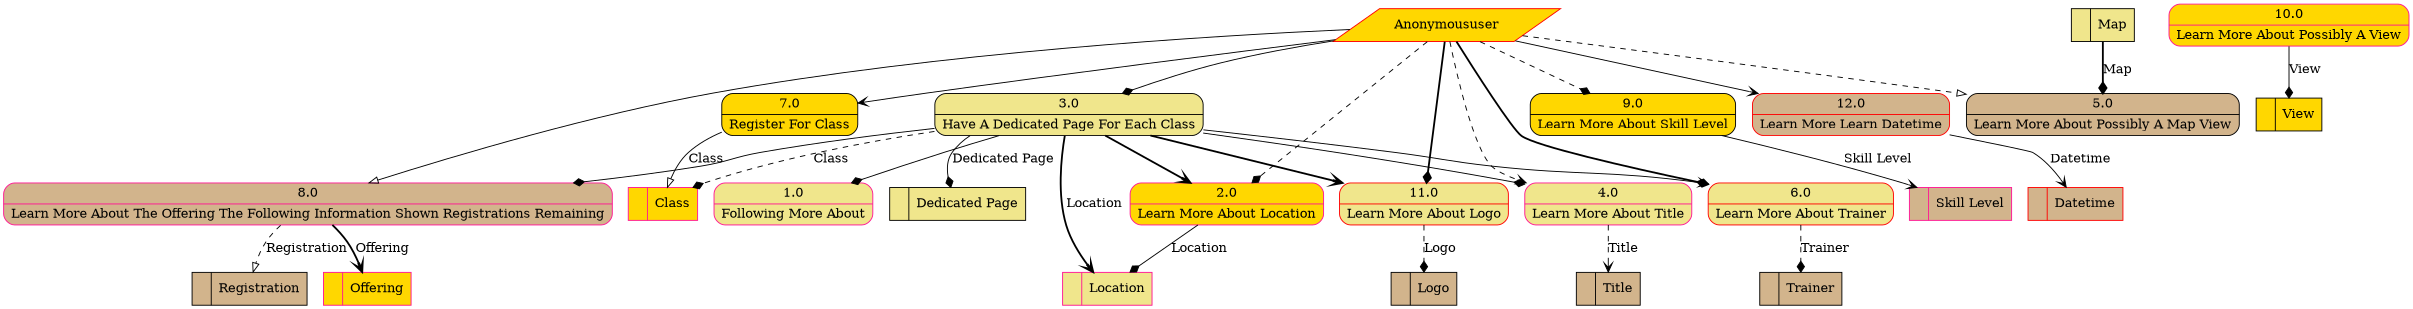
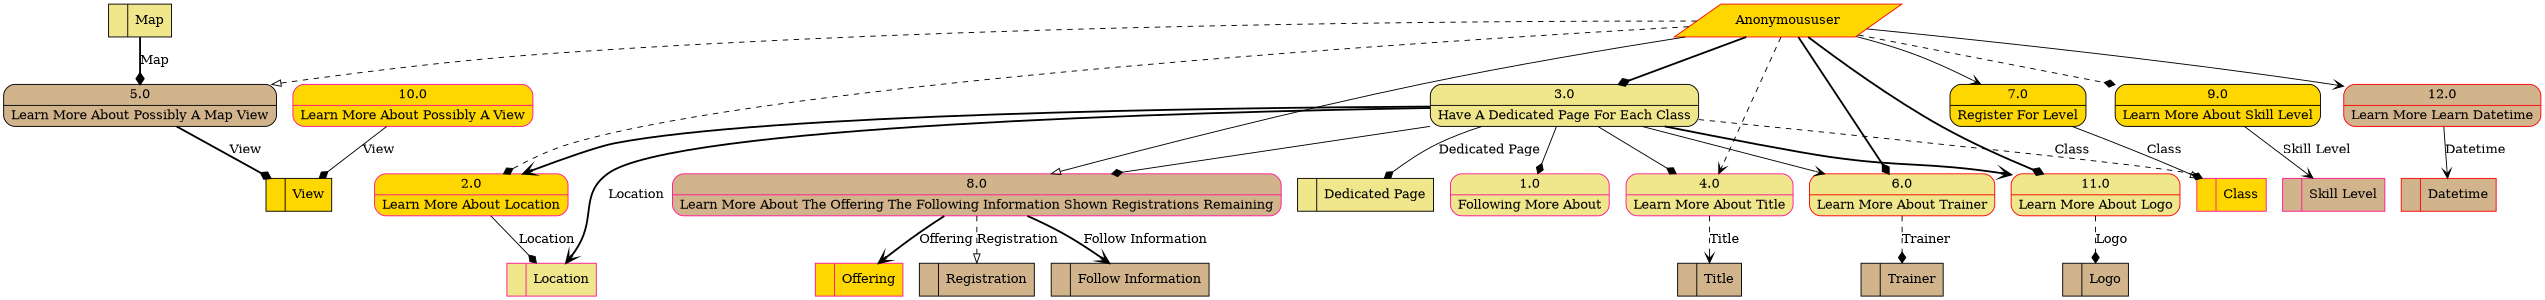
(1232, 60) -> (1688, 59)
(790, 125) -> (2018, 115)
none -> (219, 150)
none -> (1130, 280)
